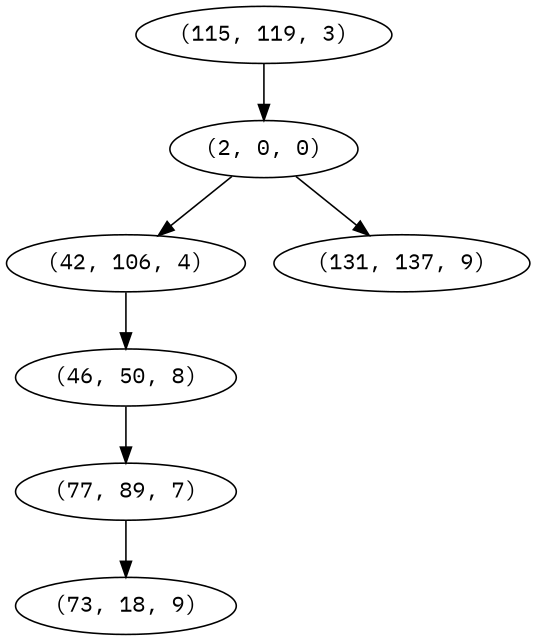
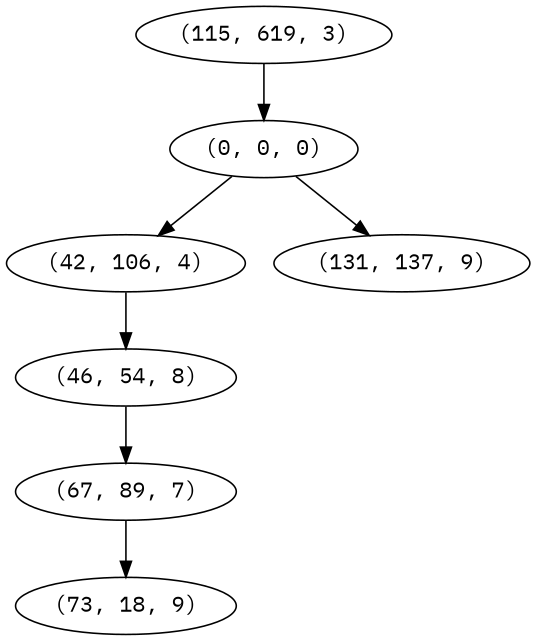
(264, 35) -> (264, 35)
(264, 149) -> (264, 149)
(126, 377) -> (126, 377)
(126, 492) -> (126, 492)
